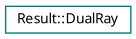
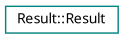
(68, 20) -> (62, 20)
